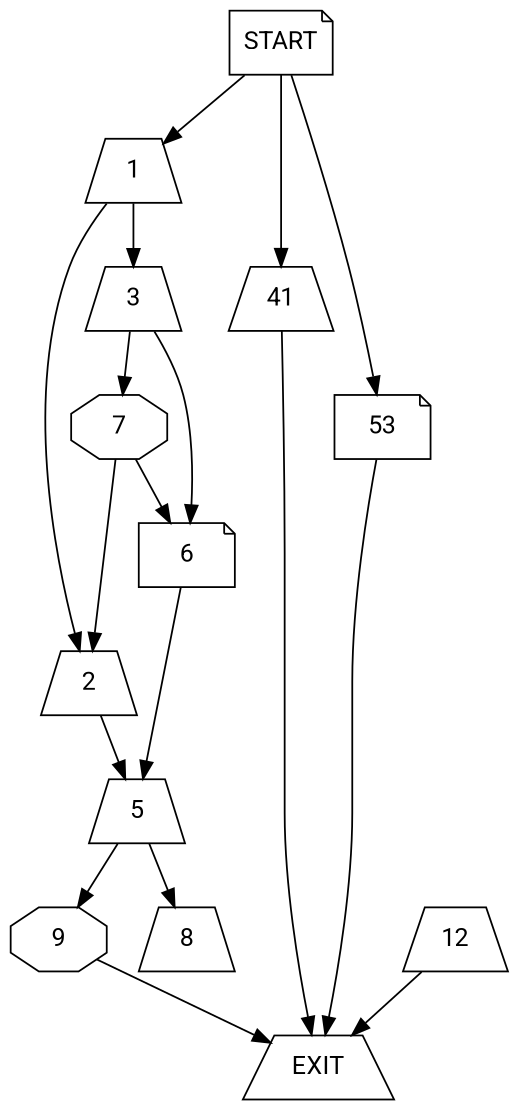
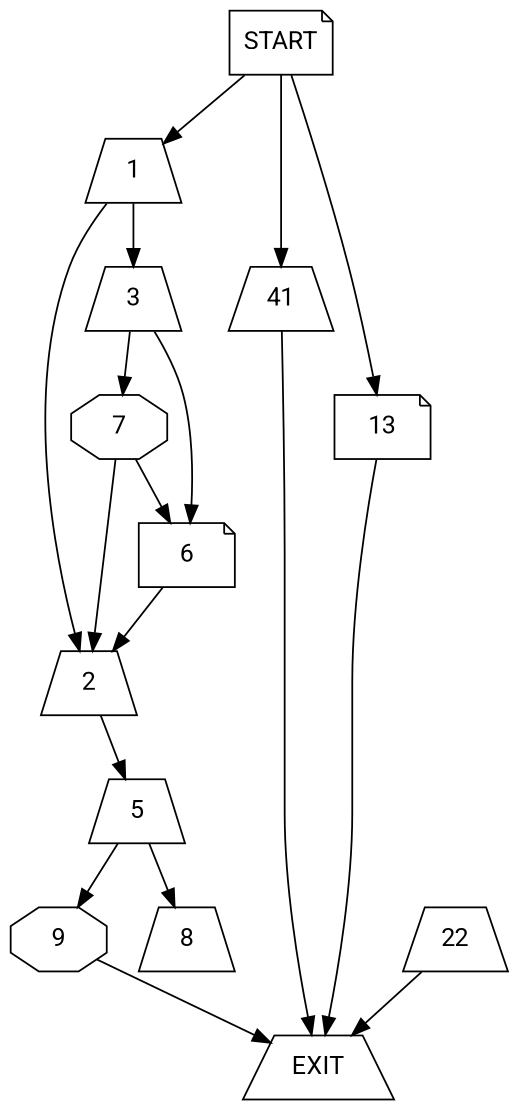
(383, 427) -> (383, 427)
(164, 674) -> (143, 612)
(455, 939) -> (455, 939)
